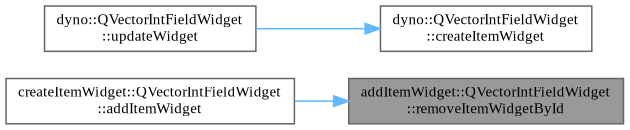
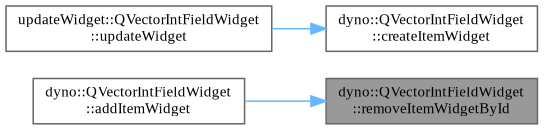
(150, 29) -> (139, 29)
(150, 101) -> (139, 101)
(486, 101) -> (432, 101)
